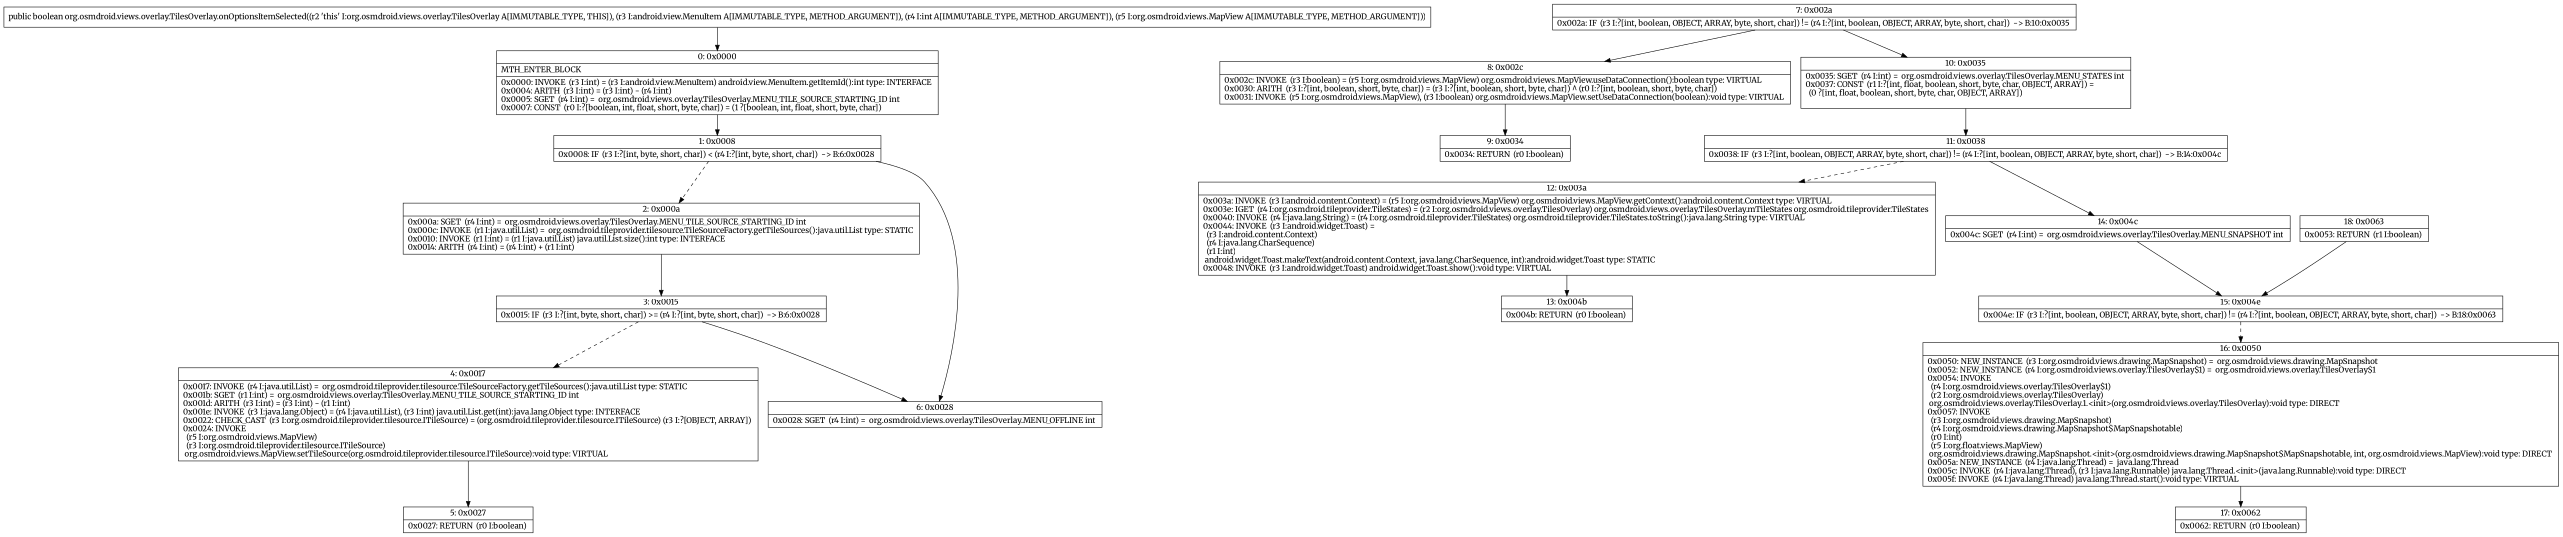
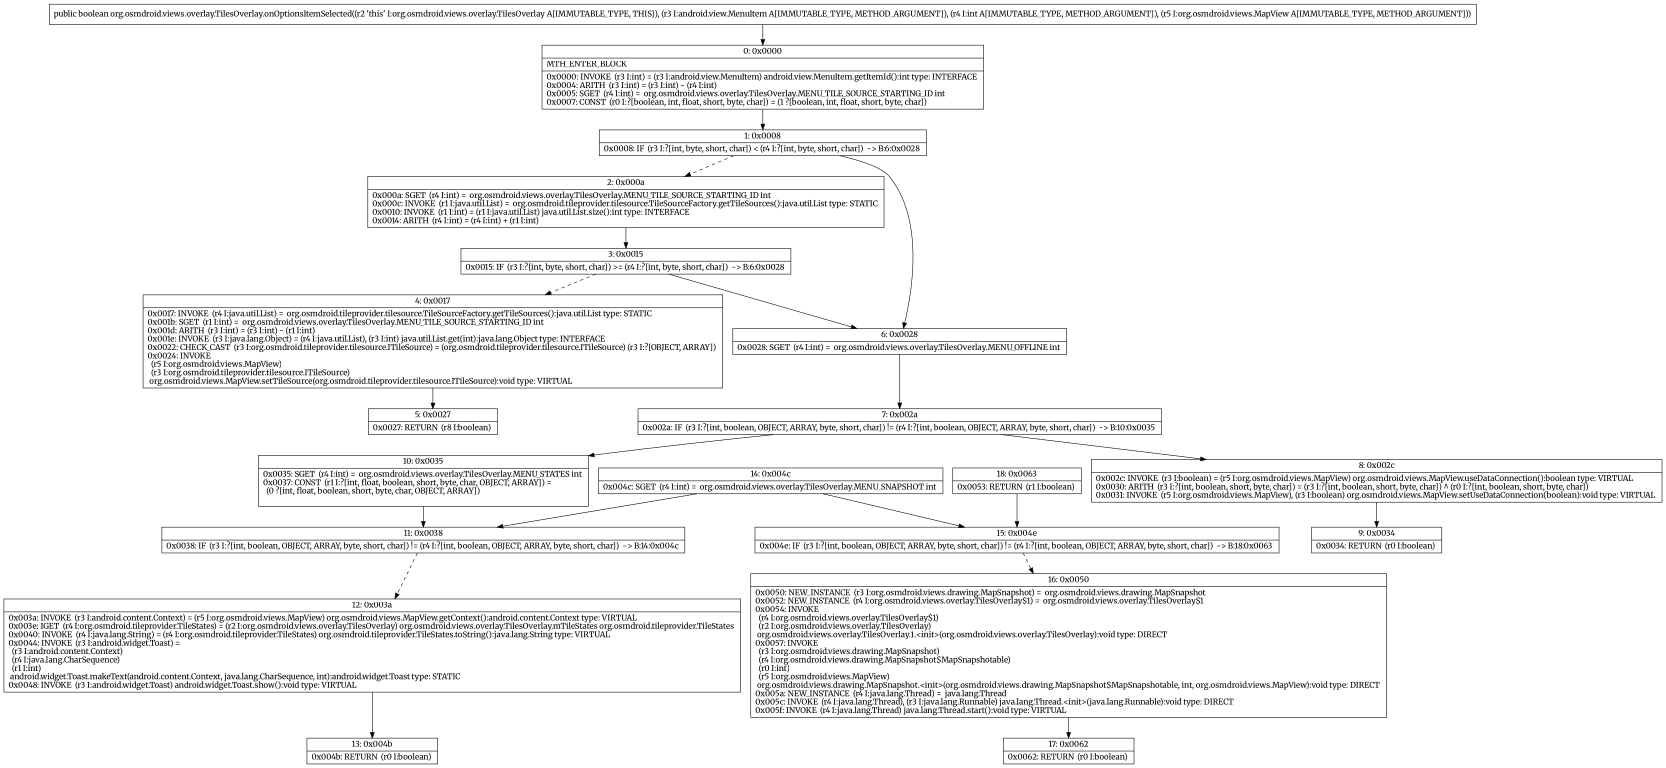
(2039, 187) -> (600, 510)
none -> (900, 379)
(1985, 446) -> (823, 677)
(468, 526) -> (433, 428)
